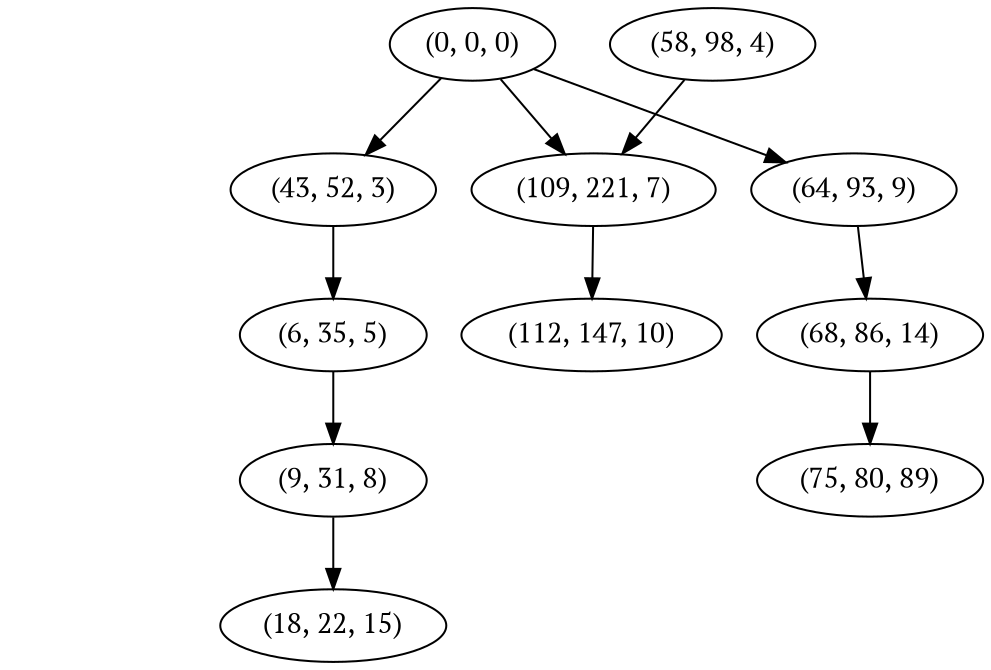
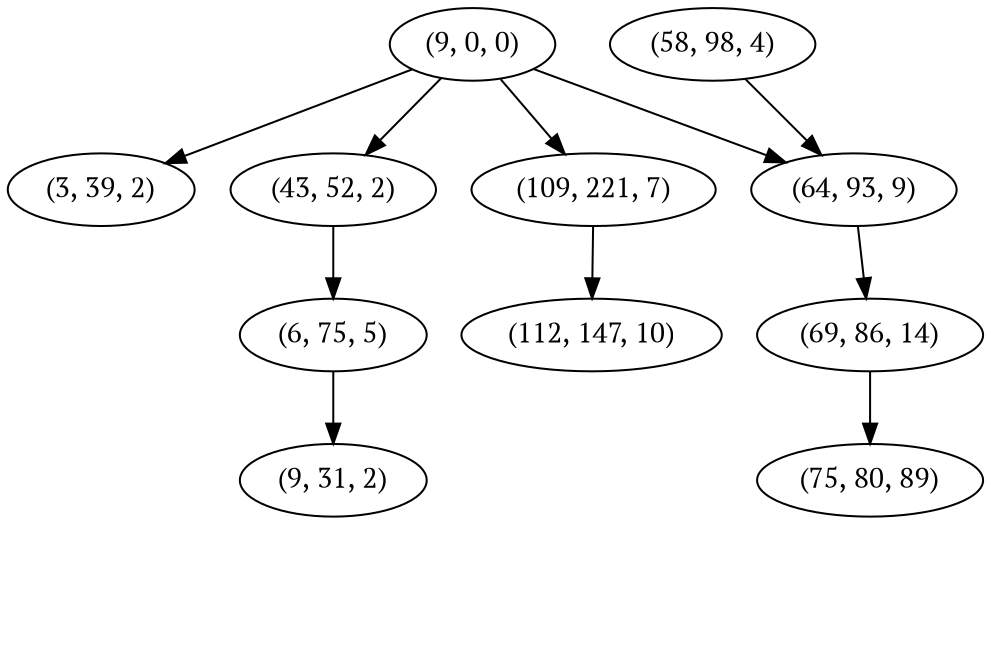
(473, 44) -> (473, 44)
(665, 103) -> (776, 110)
none -> (101, 190)
(333, 190) -> (333, 190)
(333, 335) -> (333, 335)
(870, 335) -> (870, 335)
(333, 480) -> (333, 480)
(333, 626) -> none
